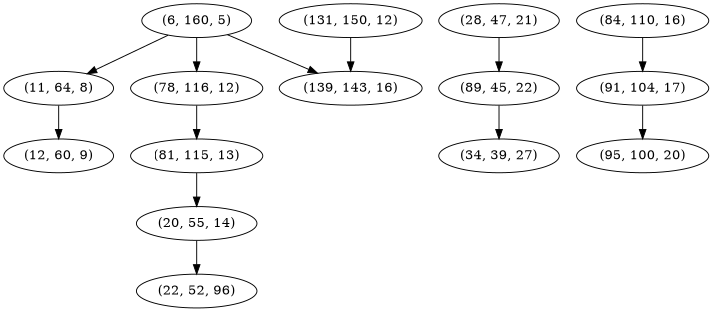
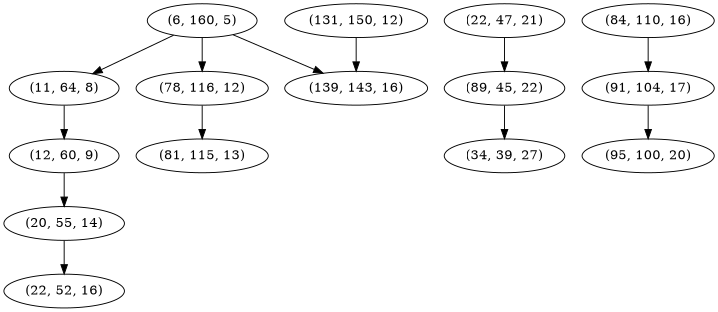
(499, 21) -> (505, 21)
(197, 185) -> (64, 185)
(197, 291) -> (64, 291)
